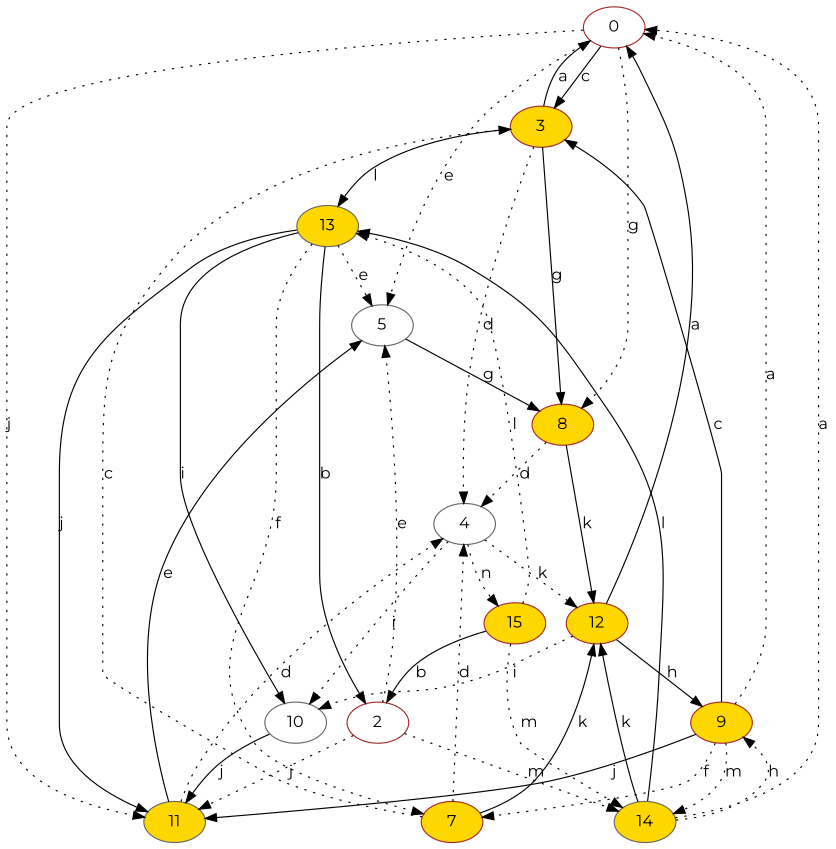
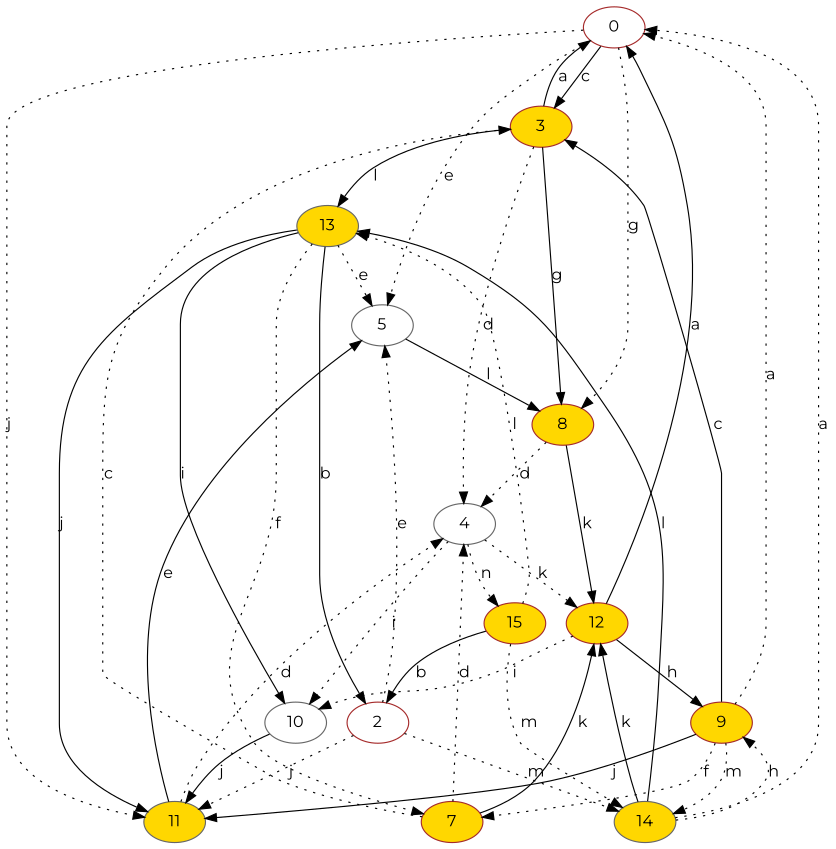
(489, 375) -> (489, 375)
